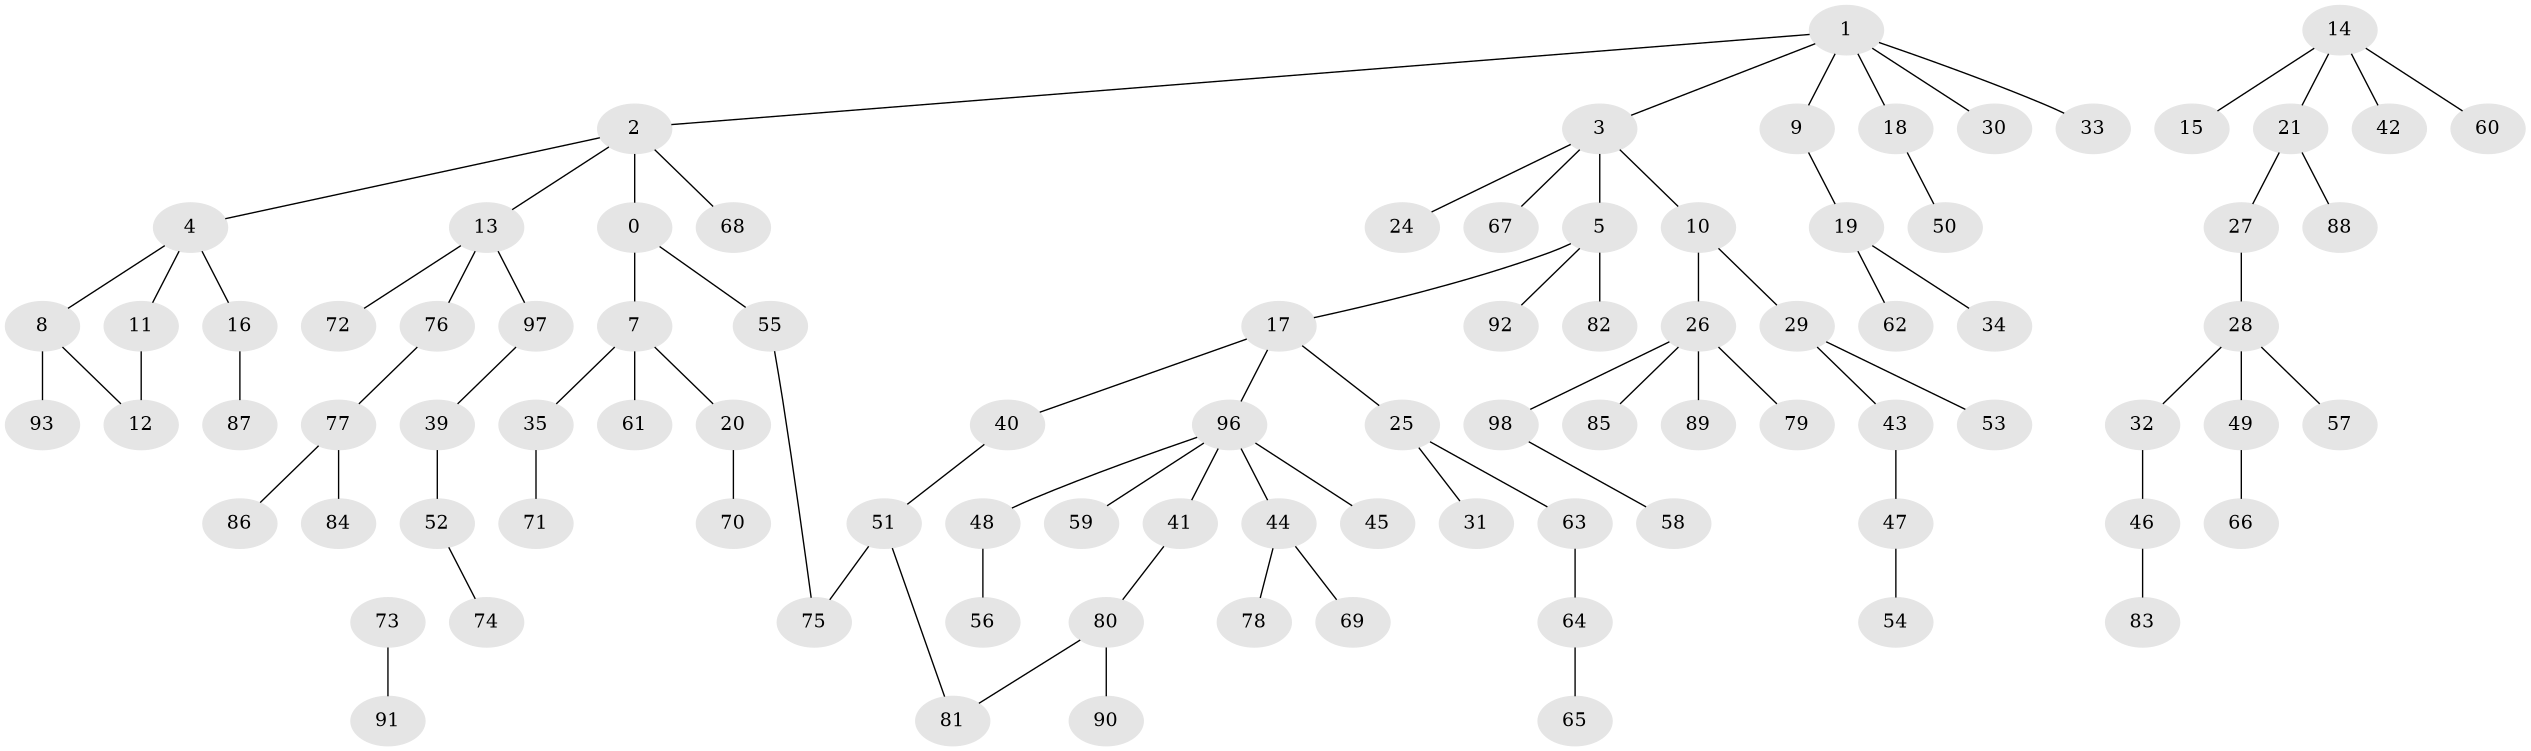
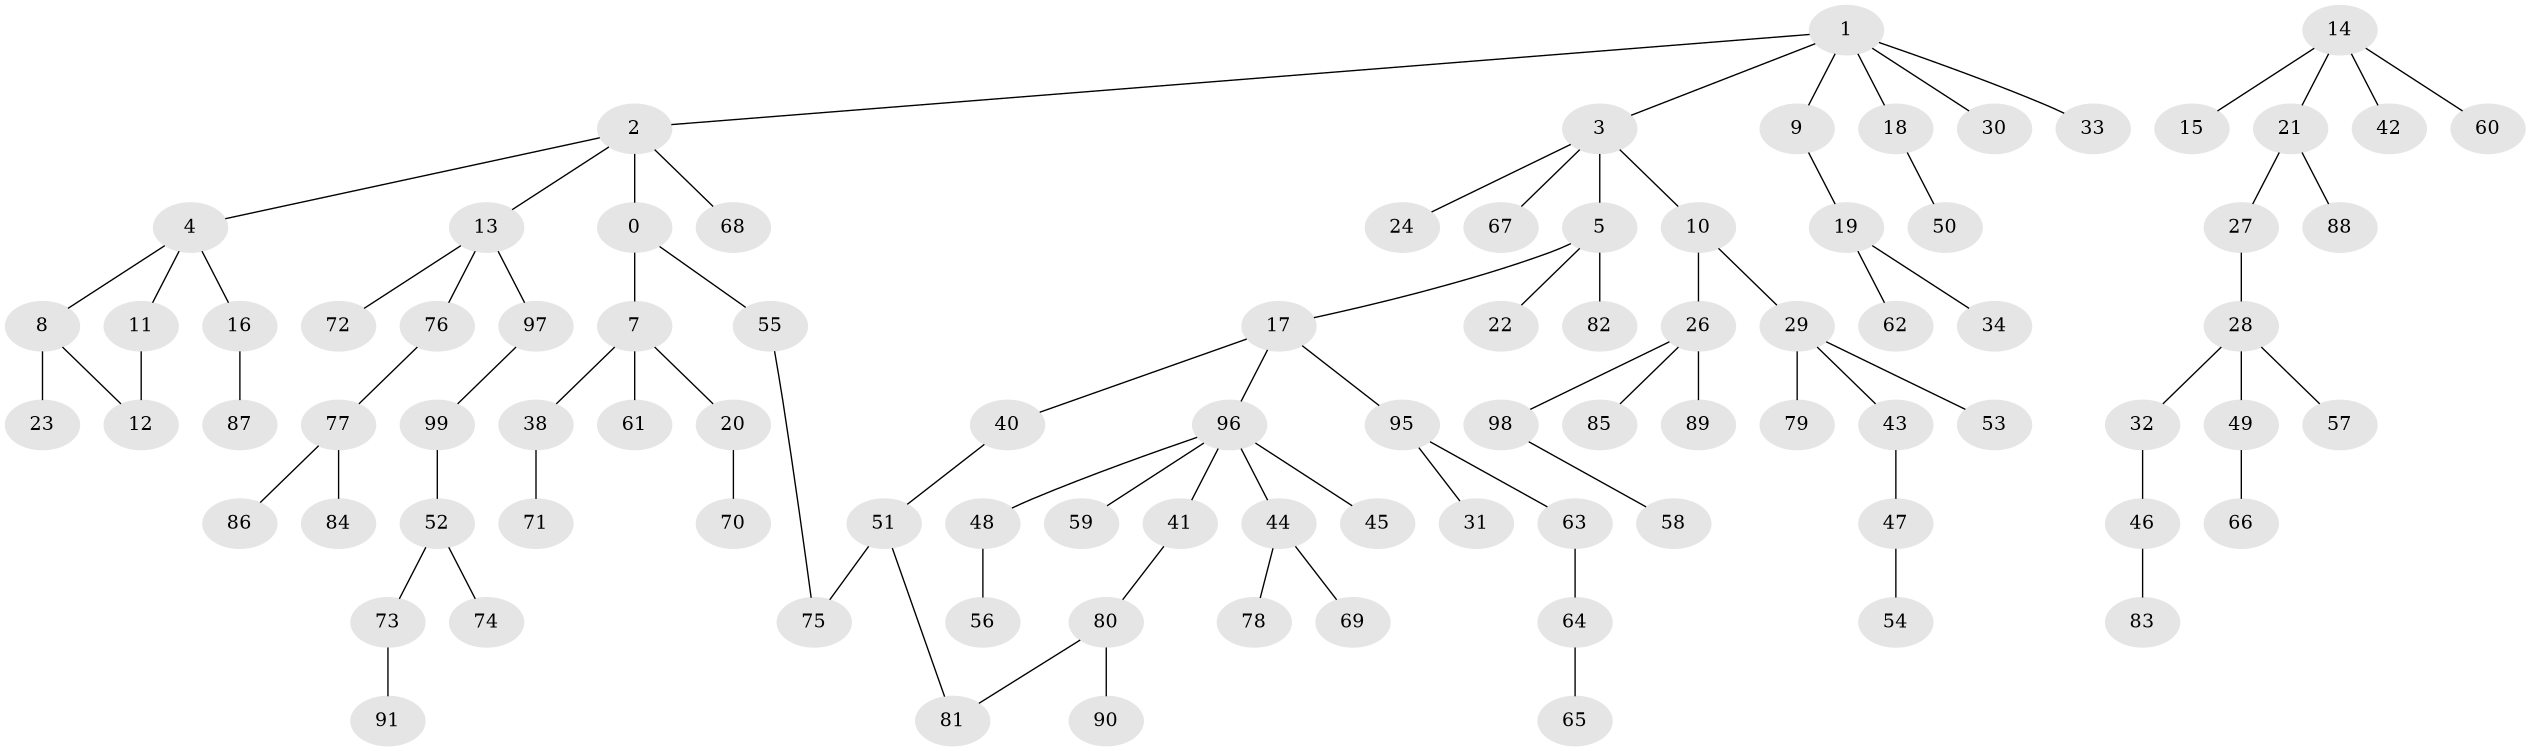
(1501, 326) -> (1501, 326)
(1748, 375) -> (1797, 376)
(42, 425) -> (42, 425)
(437, 425) -> (437, 425)
(536, 425) -> (536, 425)
(1402, 425) -> (1402, 425)
none -> (413, 573)
